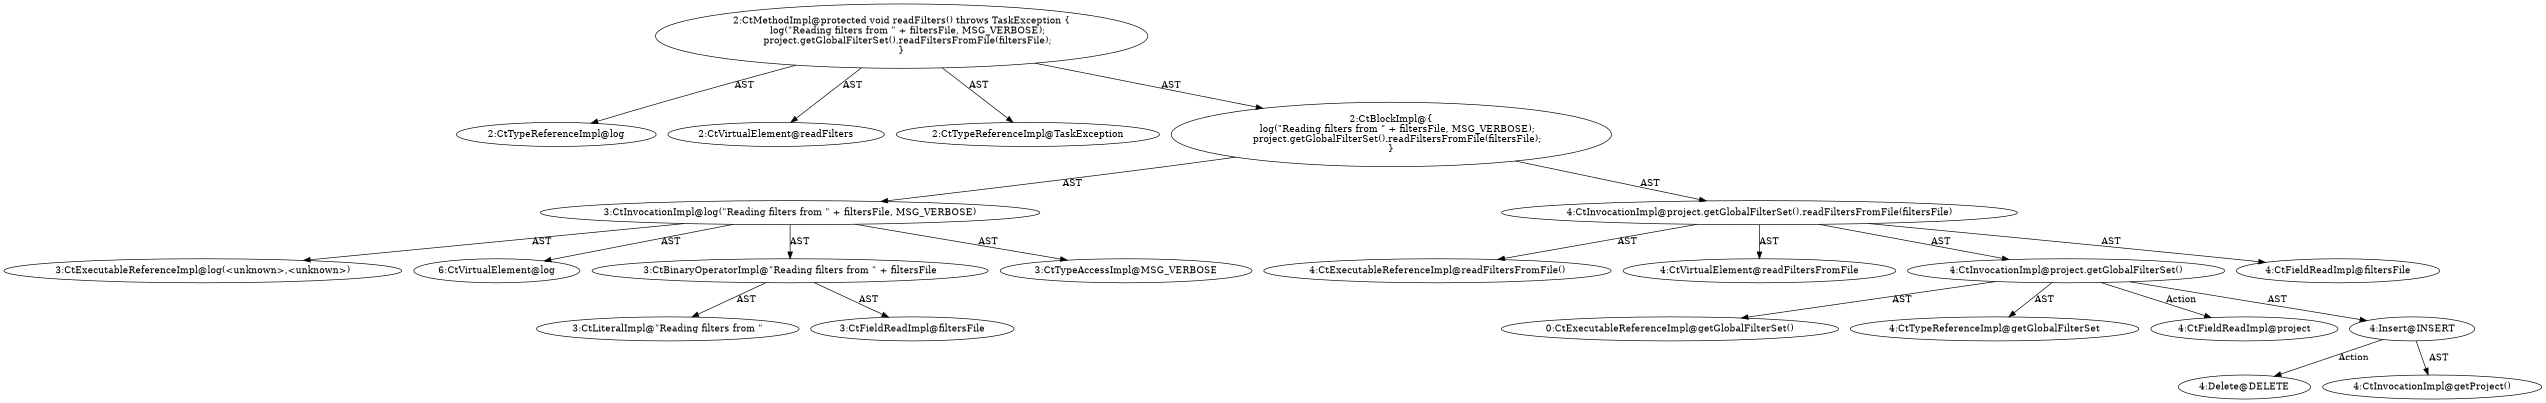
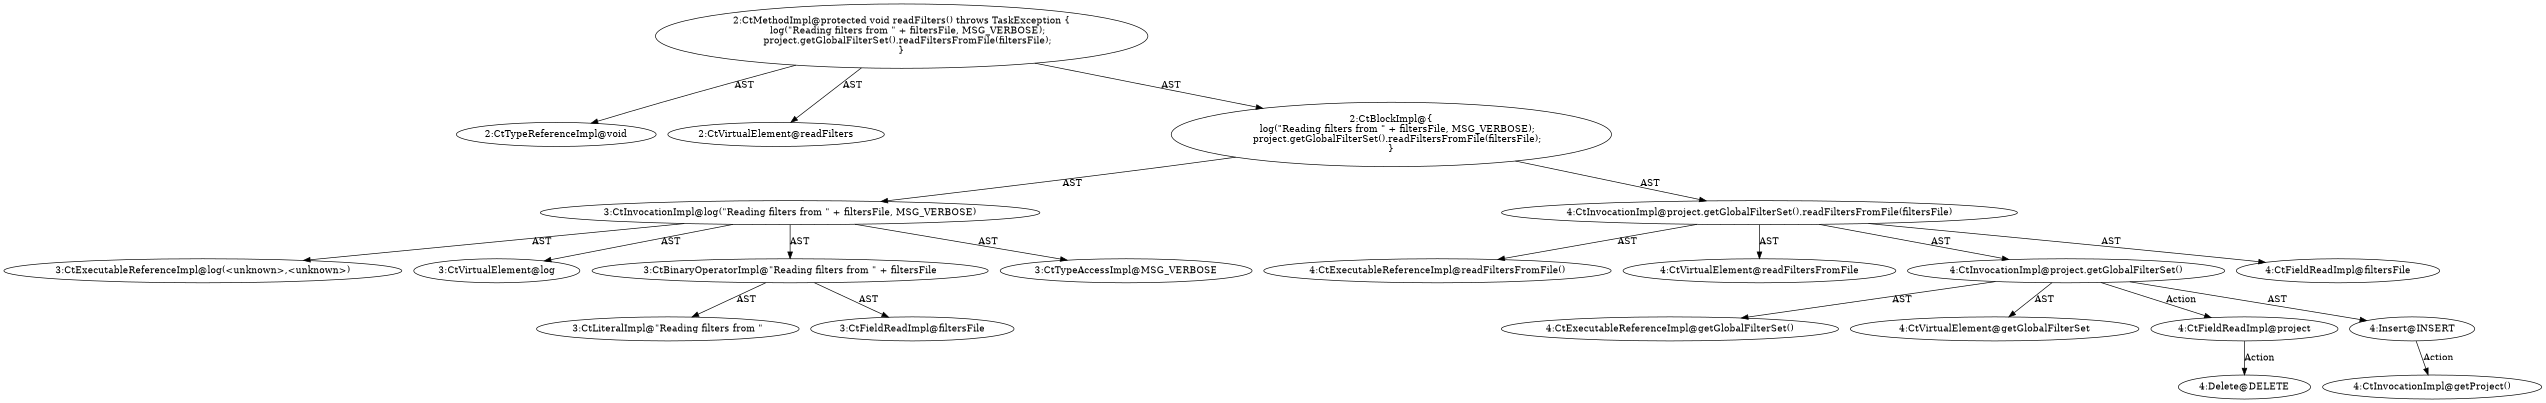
(556, 134) -> (556, 134)
(1028, 134) -> none
(497, 271) -> (497, 271)
(1670, 329) -> (1670, 329)
(1995, 329) -> (1995, 329)
(2332, 357) -> (2244, 355)
(2439, 358) -> (2439, 358)
